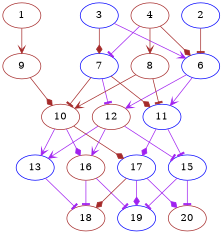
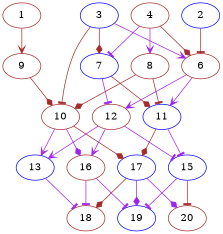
(150, 36) -> (150, 36)
(201, 66) -> (201, 66)
(110, 89) -> (110, 89)
(81, 90) -> (71, 62)
(151, 138) -> (151, 138)
(187, 191) -> (187, 191)
